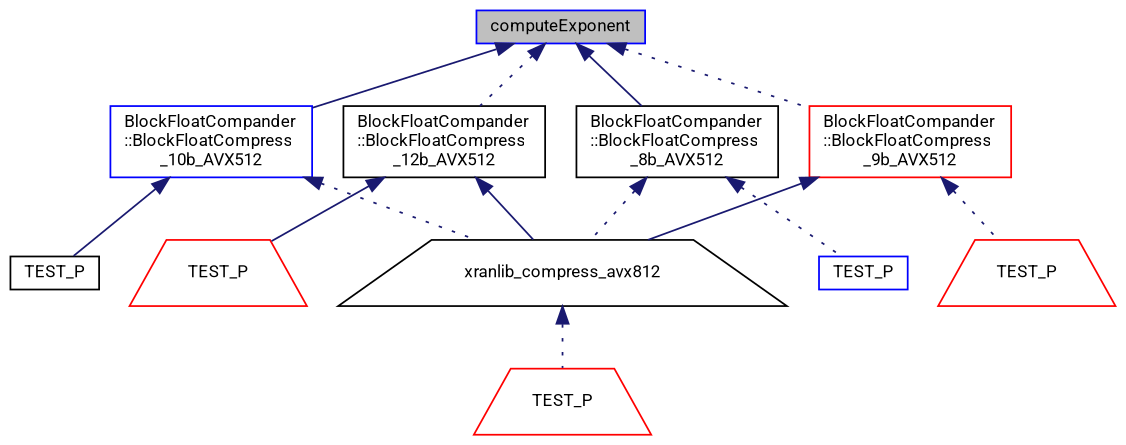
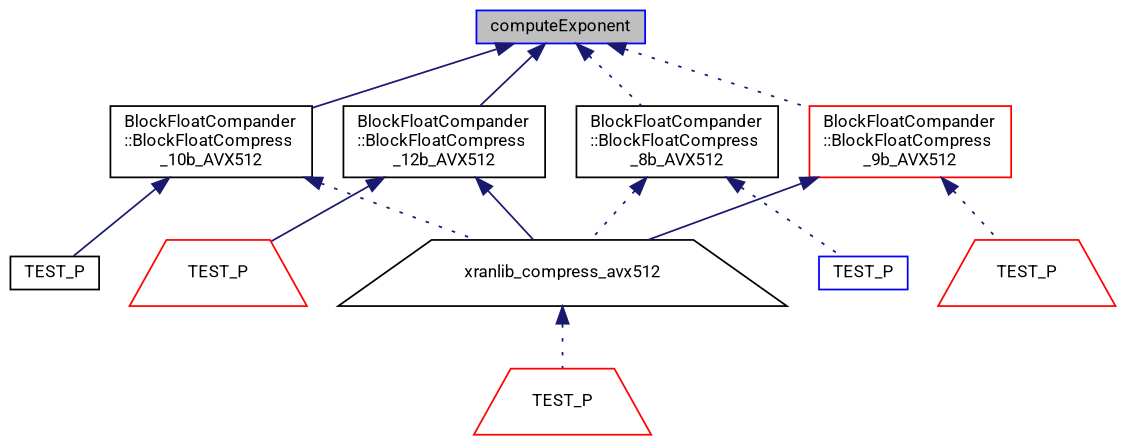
(506, 81) -> (506, 81)
(615, 81) -> (615, 81)
(211, 142) -> (211, 142)
(563, 273) -> (563, 273)
